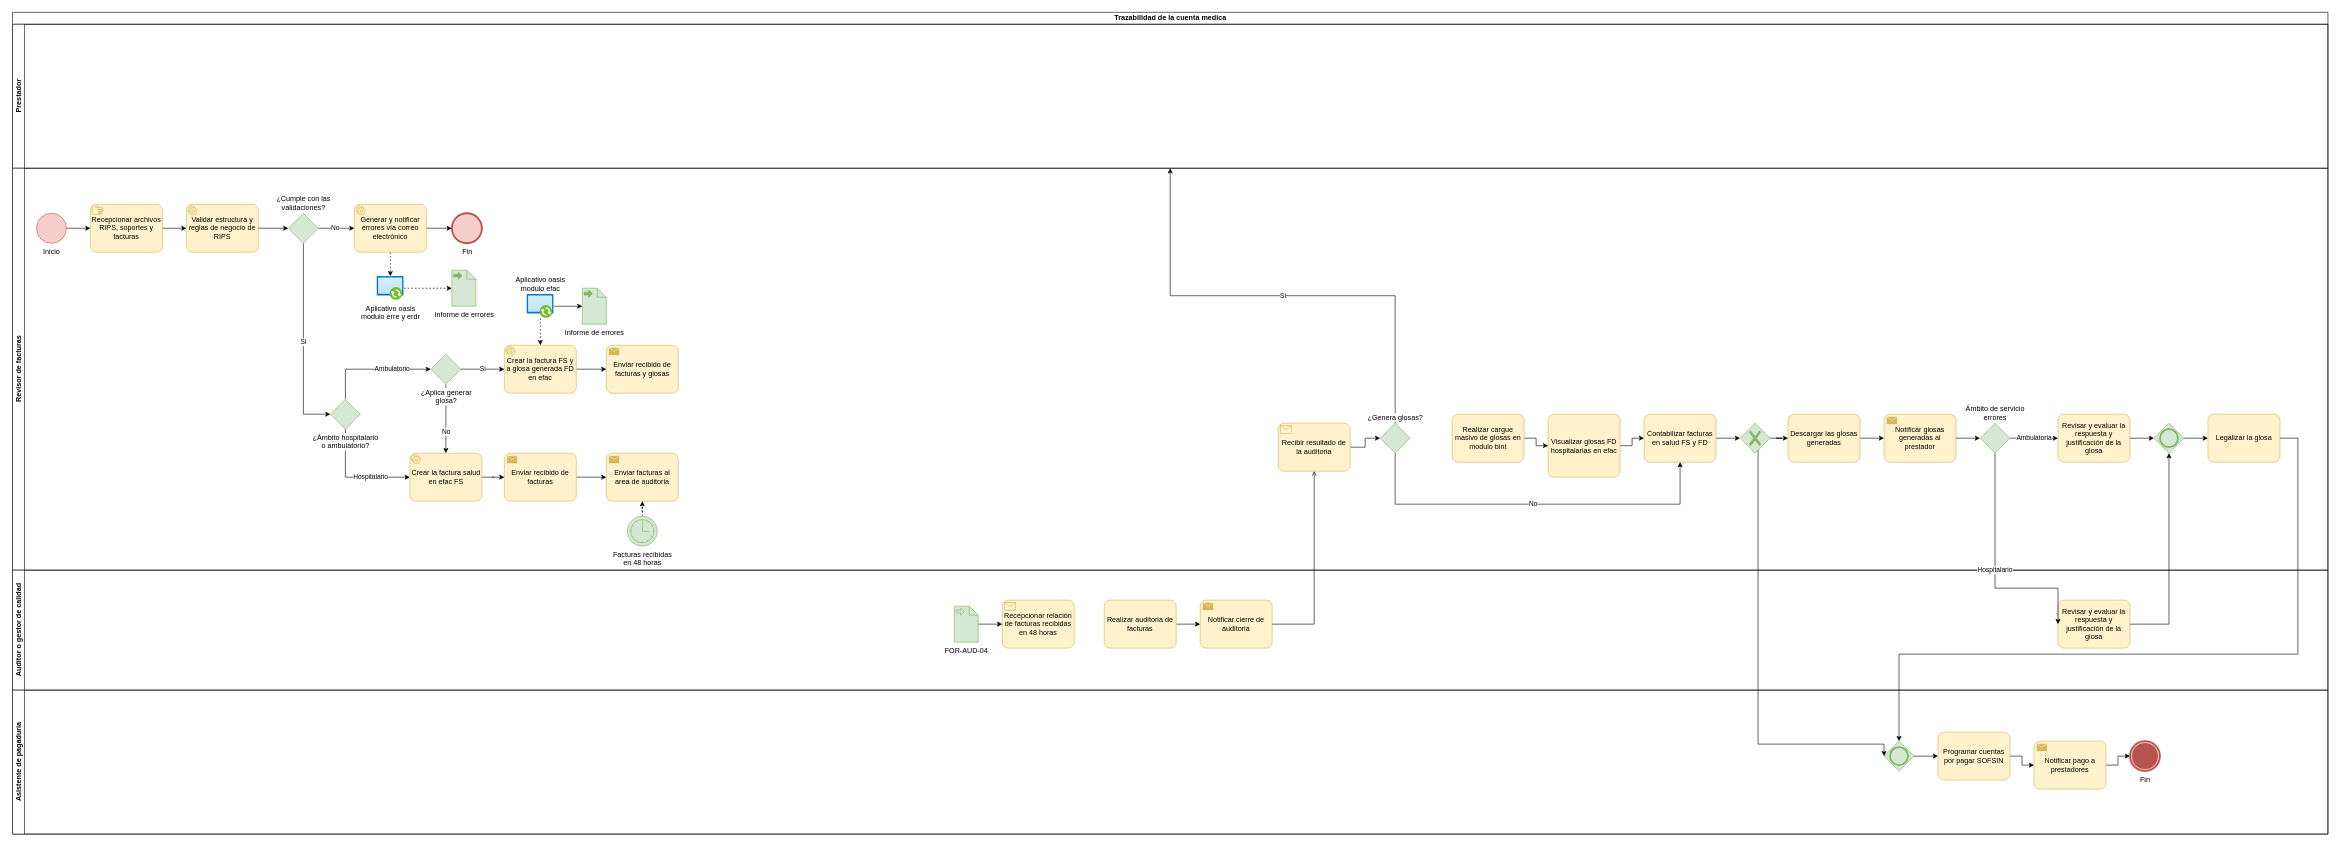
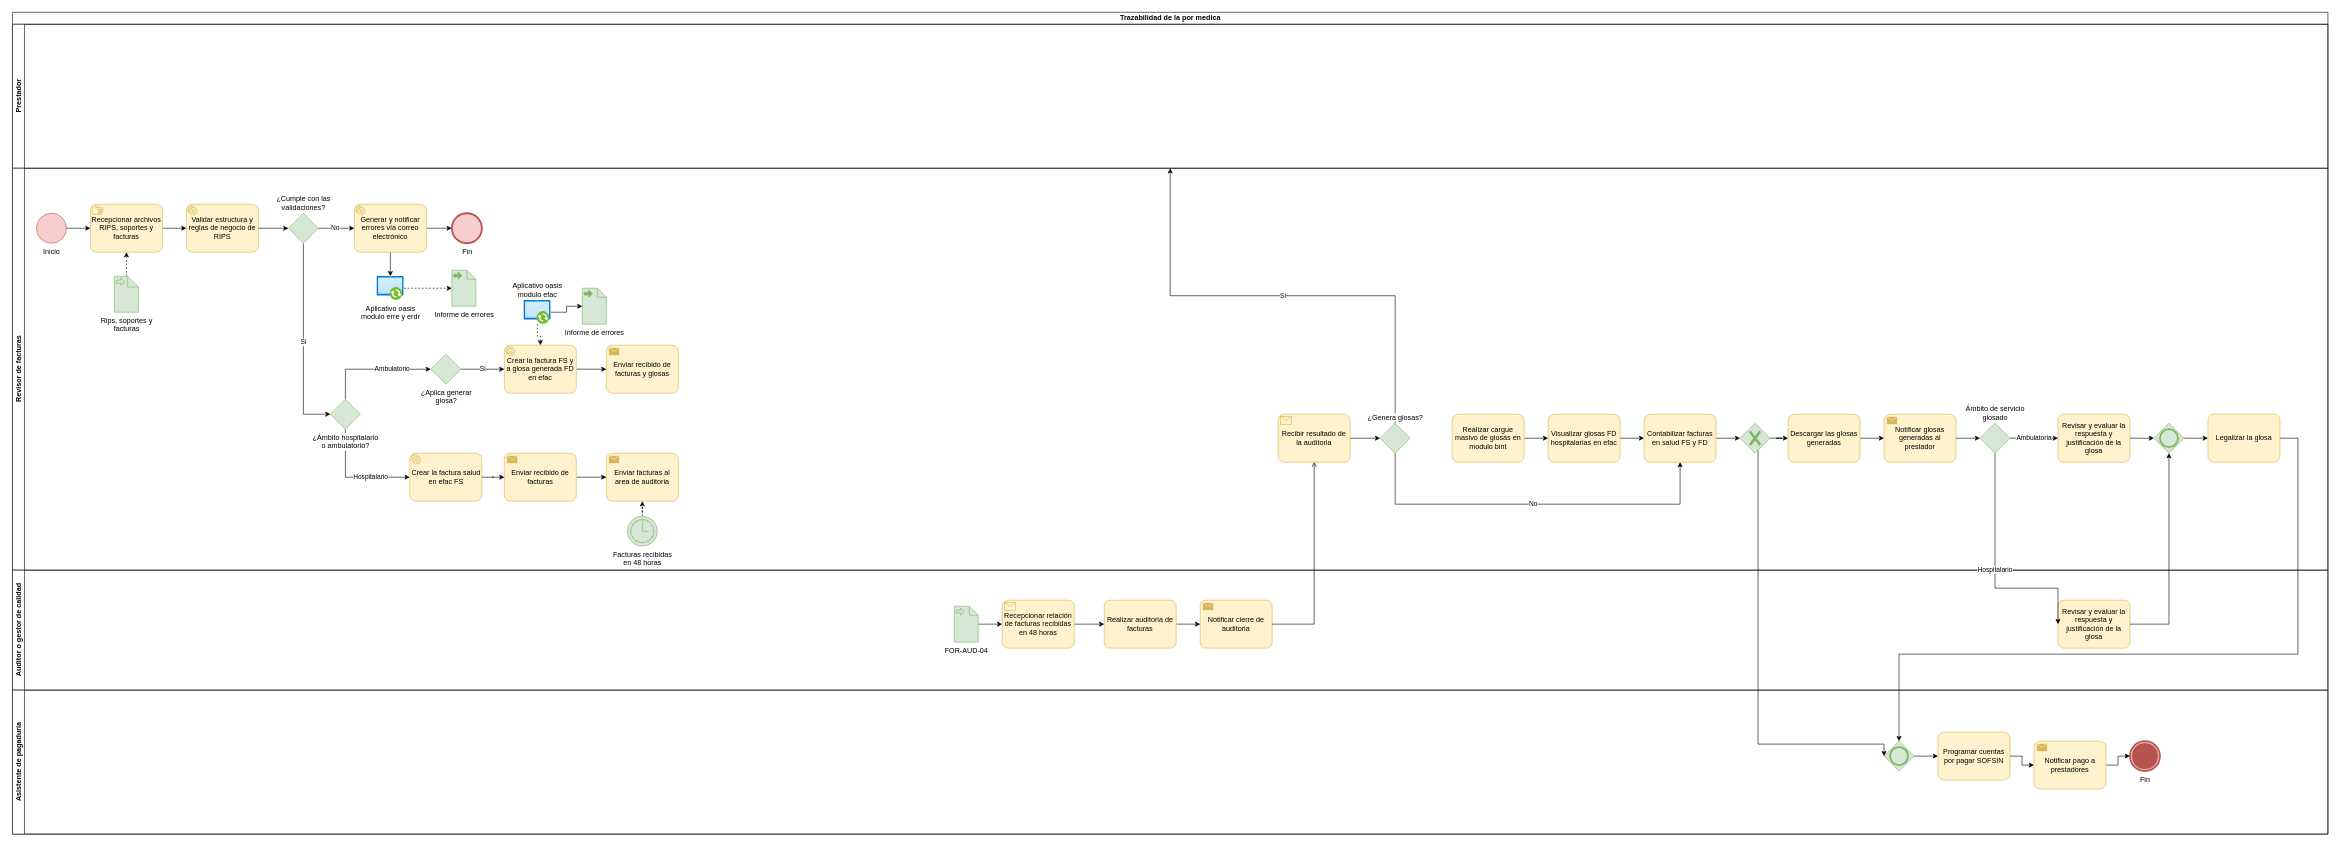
(1171, 18) -> (1171, 18)
(390, 262) -> (390, 262)
none -> (126, 266)
none -> (126, 294)
(540, 306) -> (537, 312)
(1996, 413) -> (1996, 413)
(446, 431) -> none
(1584, 446) -> (1584, 438)
(1314, 447) -> (1314, 438)
none -> (1098, 624)
